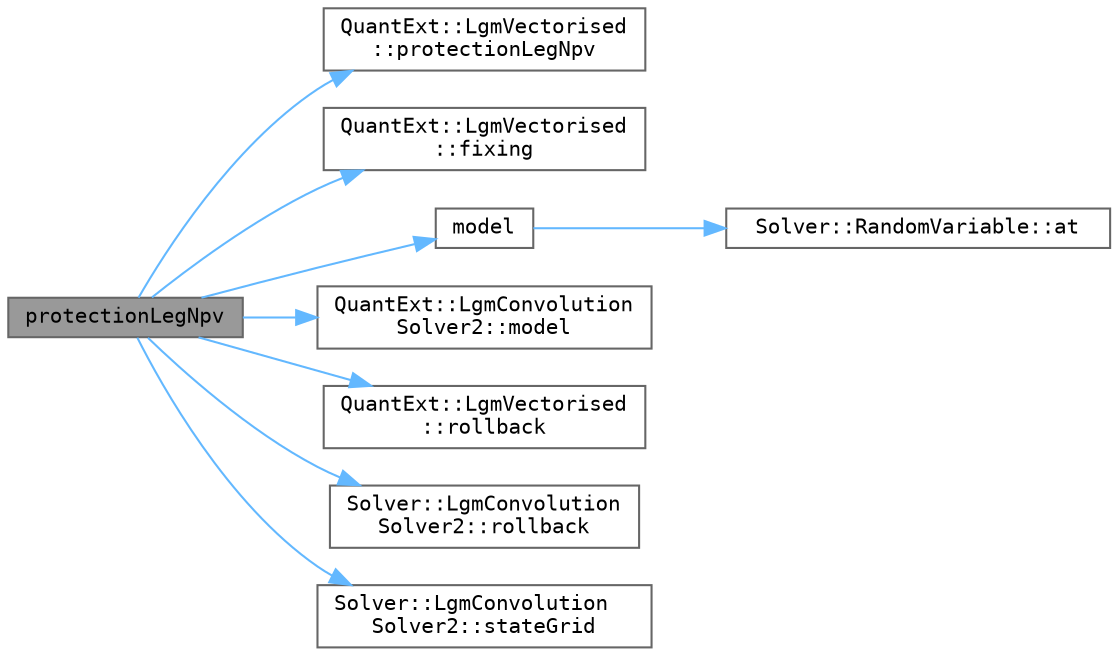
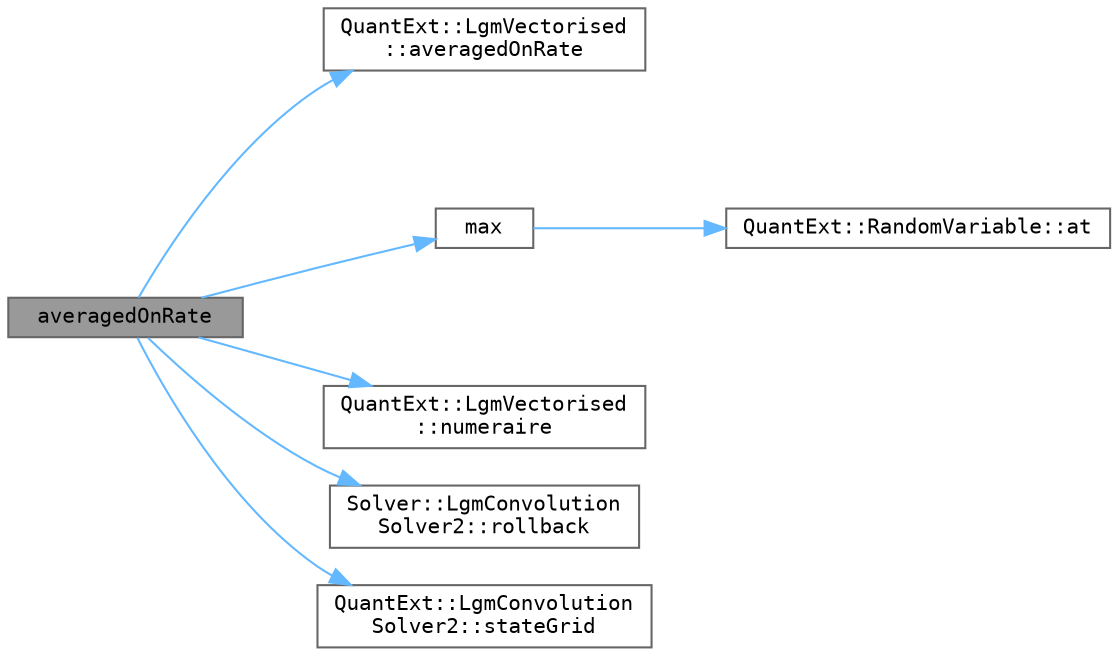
(485, 39) -> (485, 39)
(485, 139) -> none
(485, 228) -> (485, 228)
(918, 228) -> (918, 228)
(126, 317) -> (126, 317)
(485, 317) -> none
(485, 417) -> (485, 417)
(485, 616) -> (485, 616)
